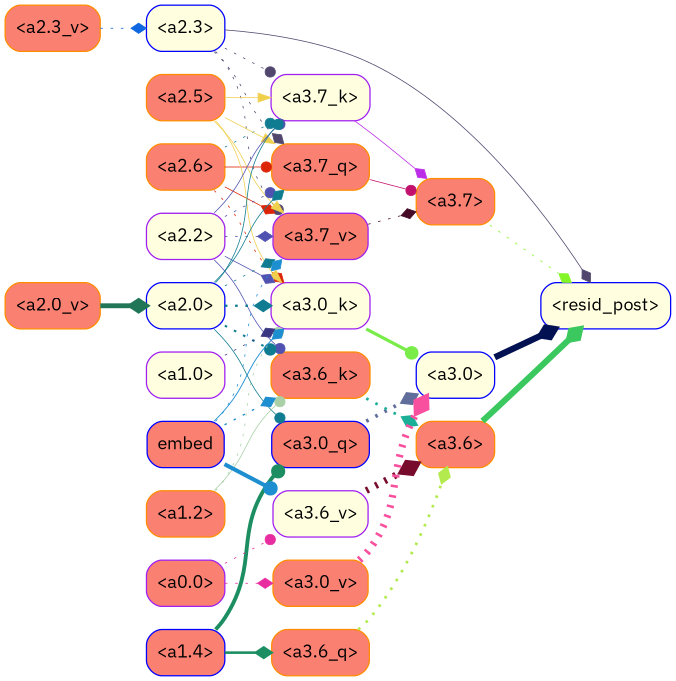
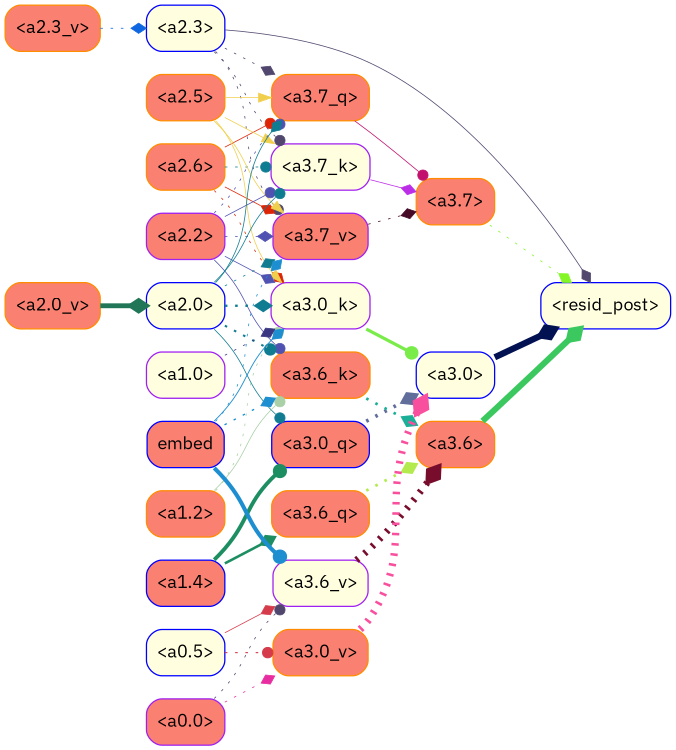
(186, 236) -> (186, 236)
(237, 557) -> (243, 661)
none -> (186, 653)
